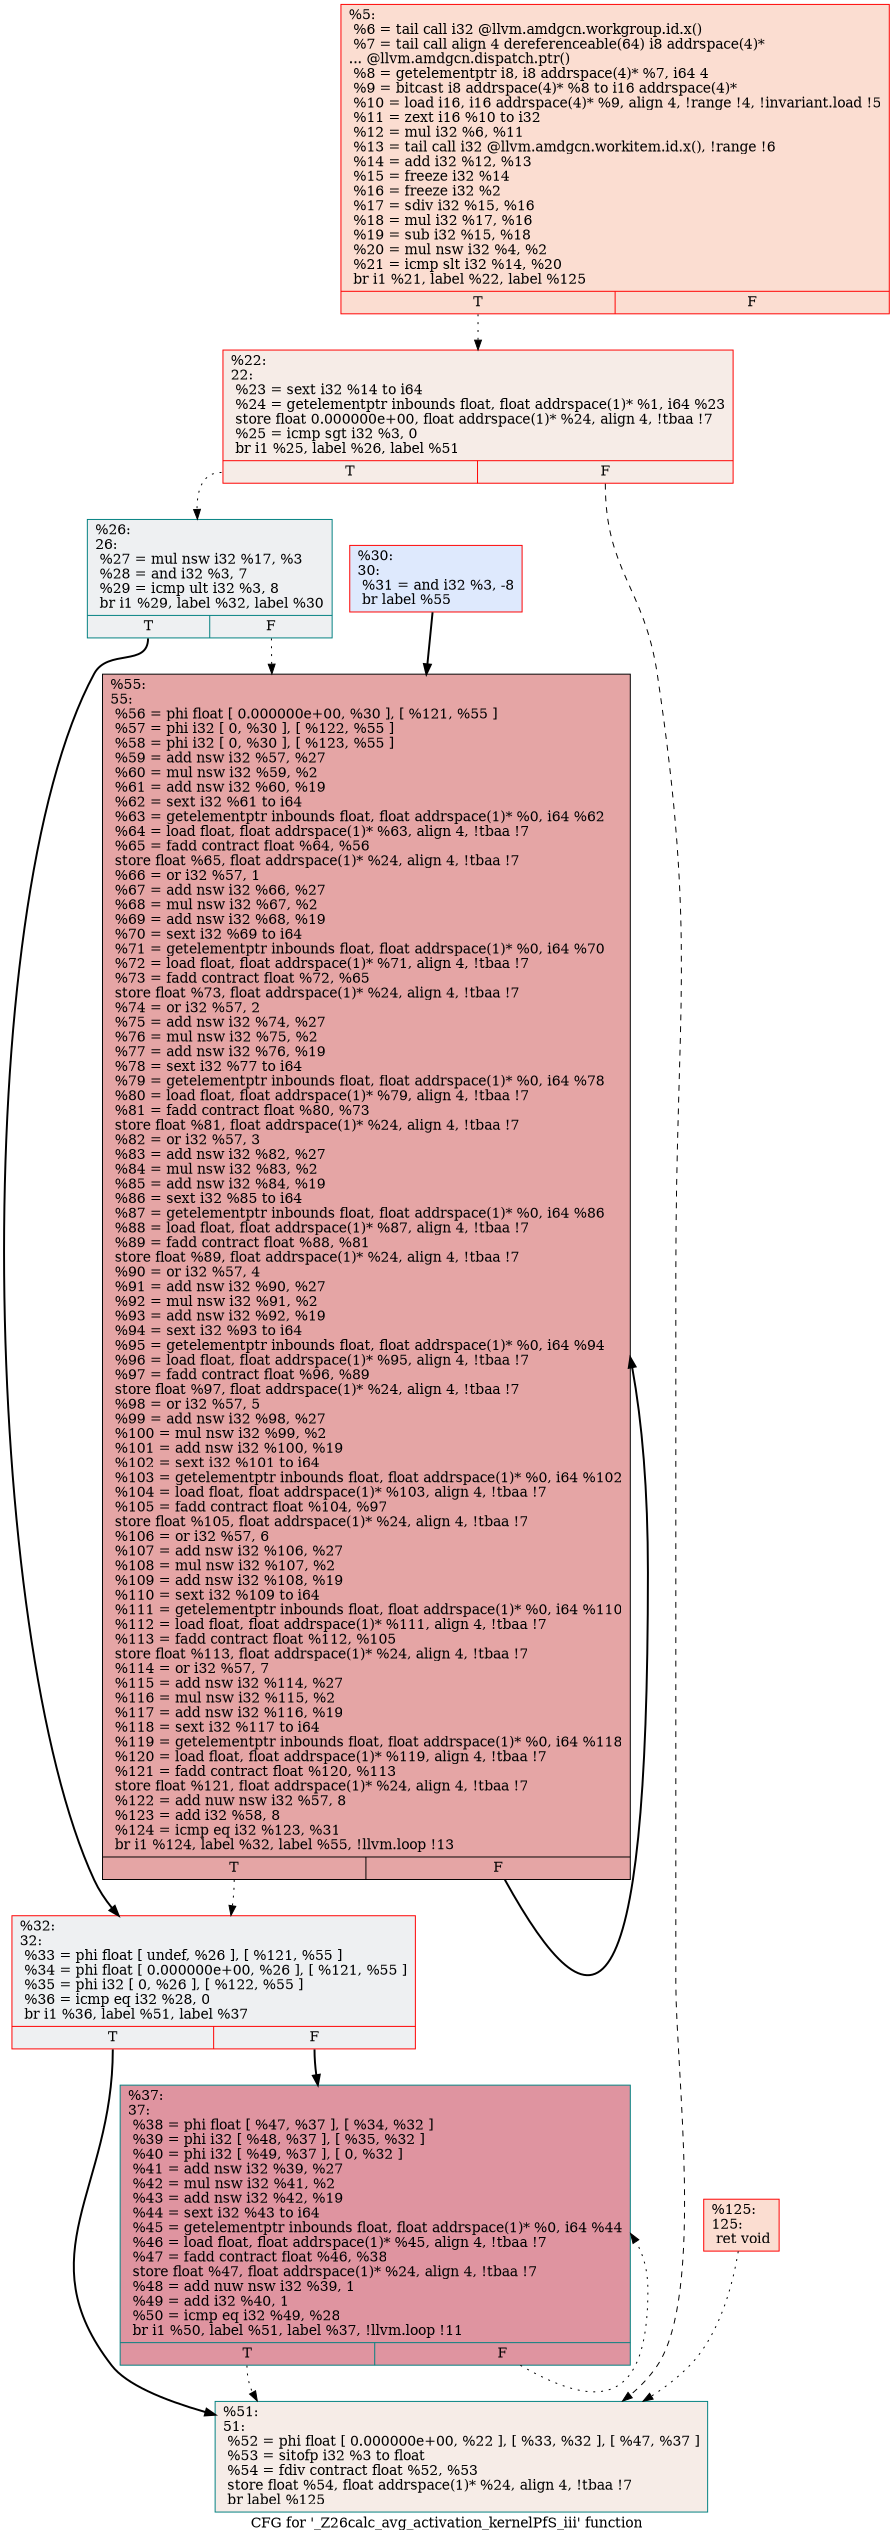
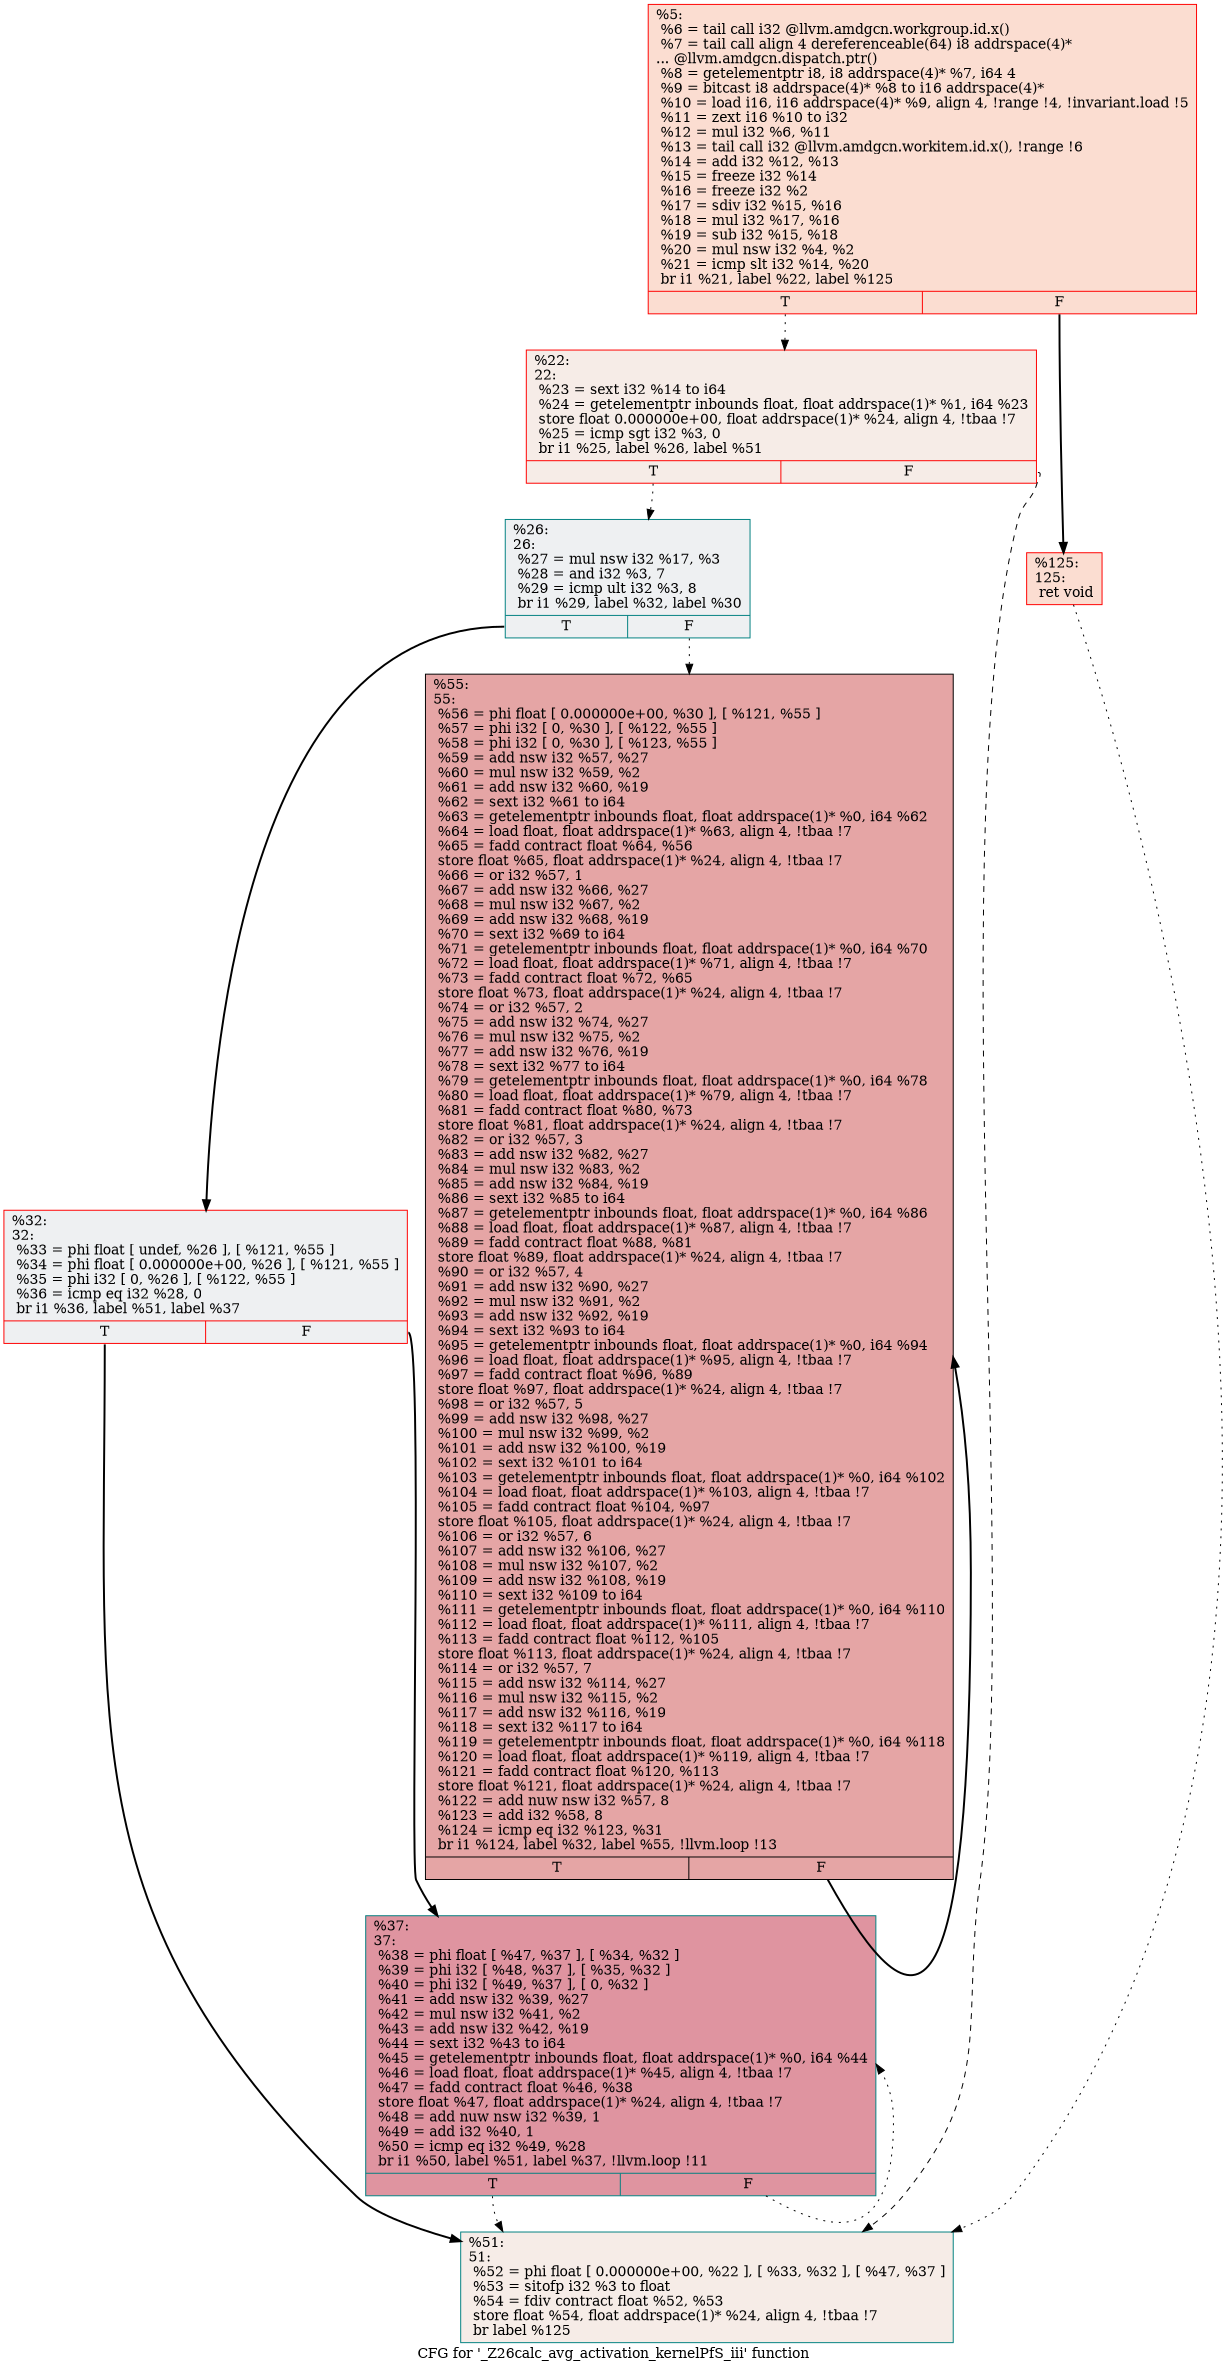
none -> (1061, 428)
(436, 579) -> none
(234, 1893) -> none
